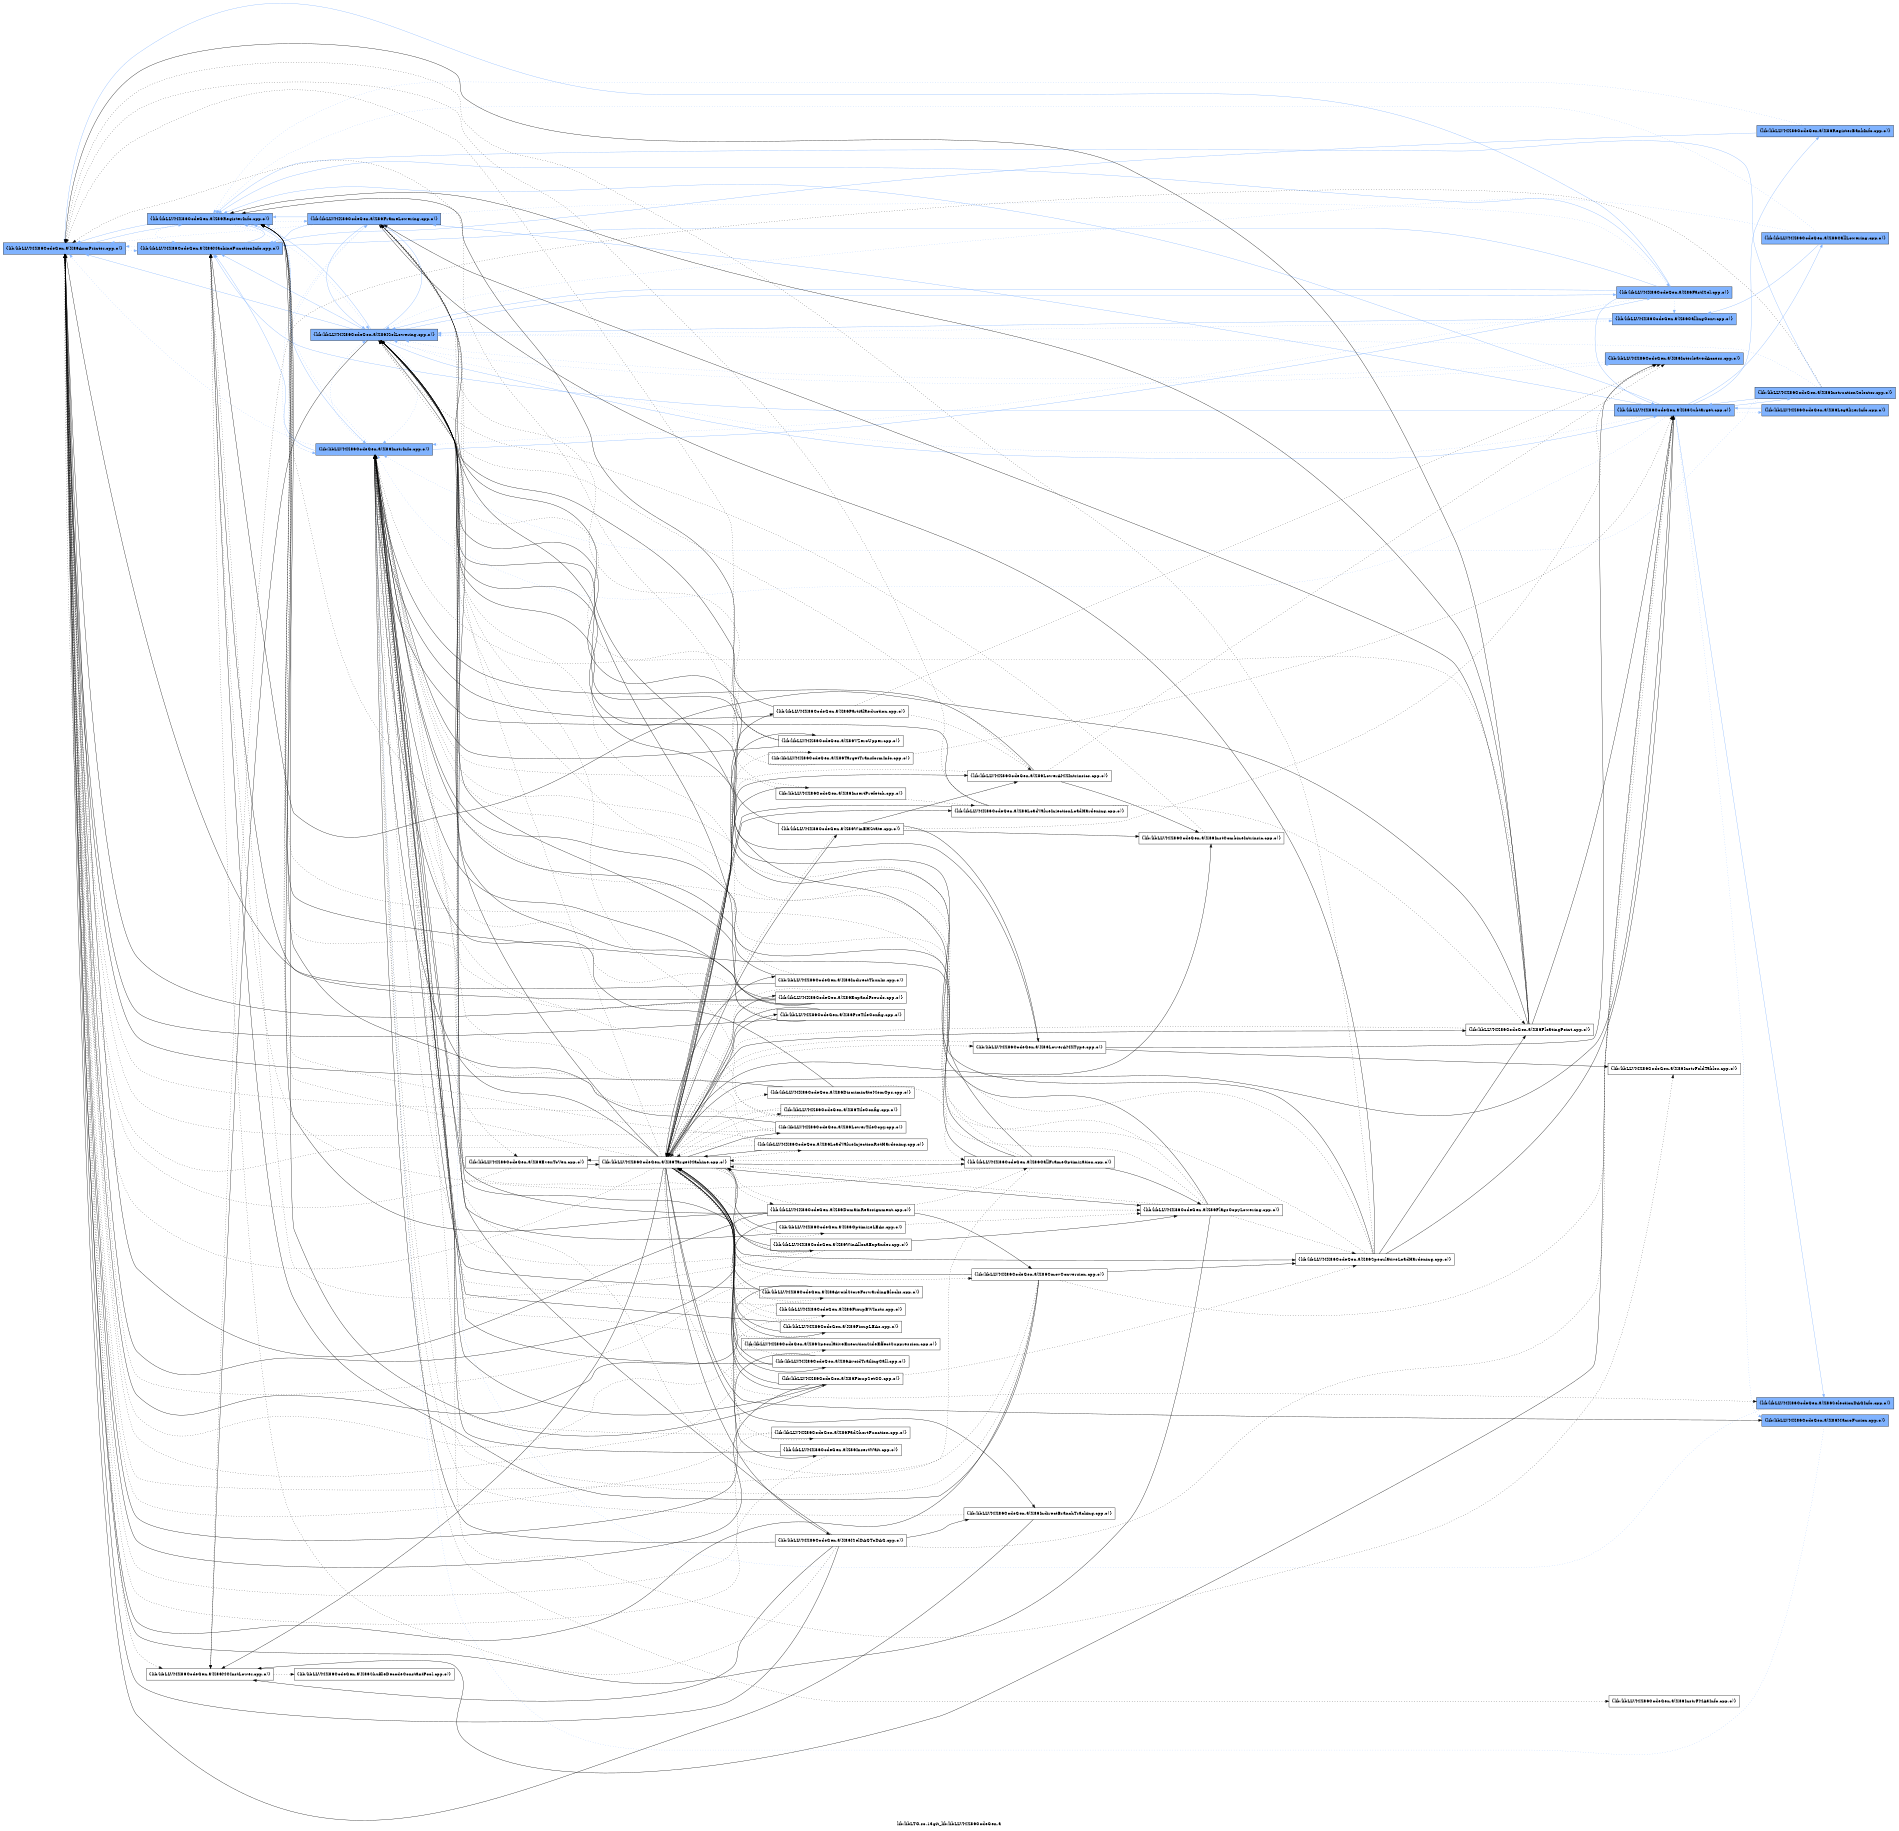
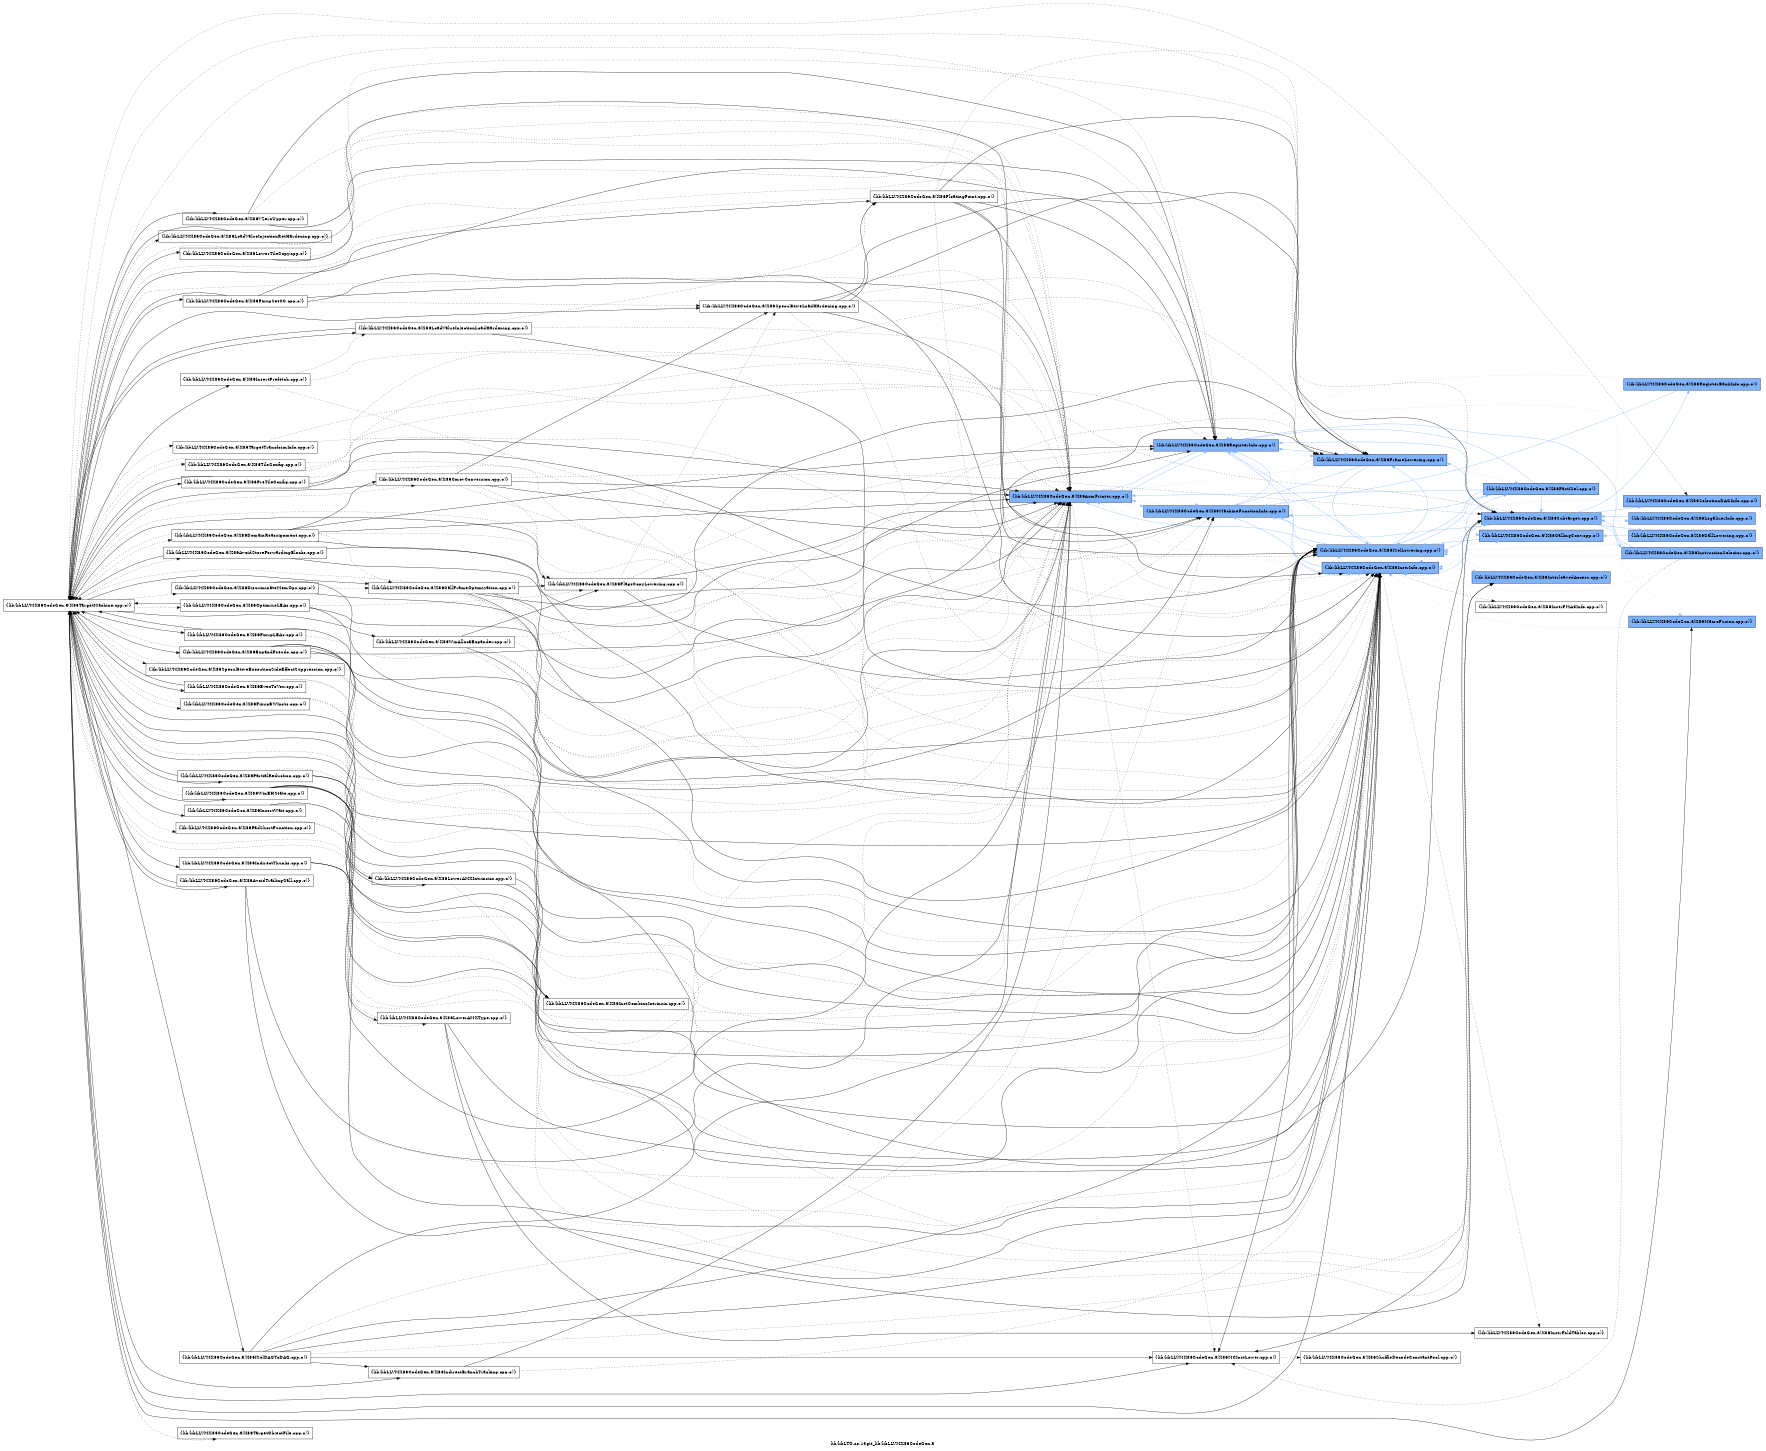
none -> (103, 711)
(1617, 725) -> (1296, 112)
(406, 818) -> (836, 1025)
none -> (245, 1433)
